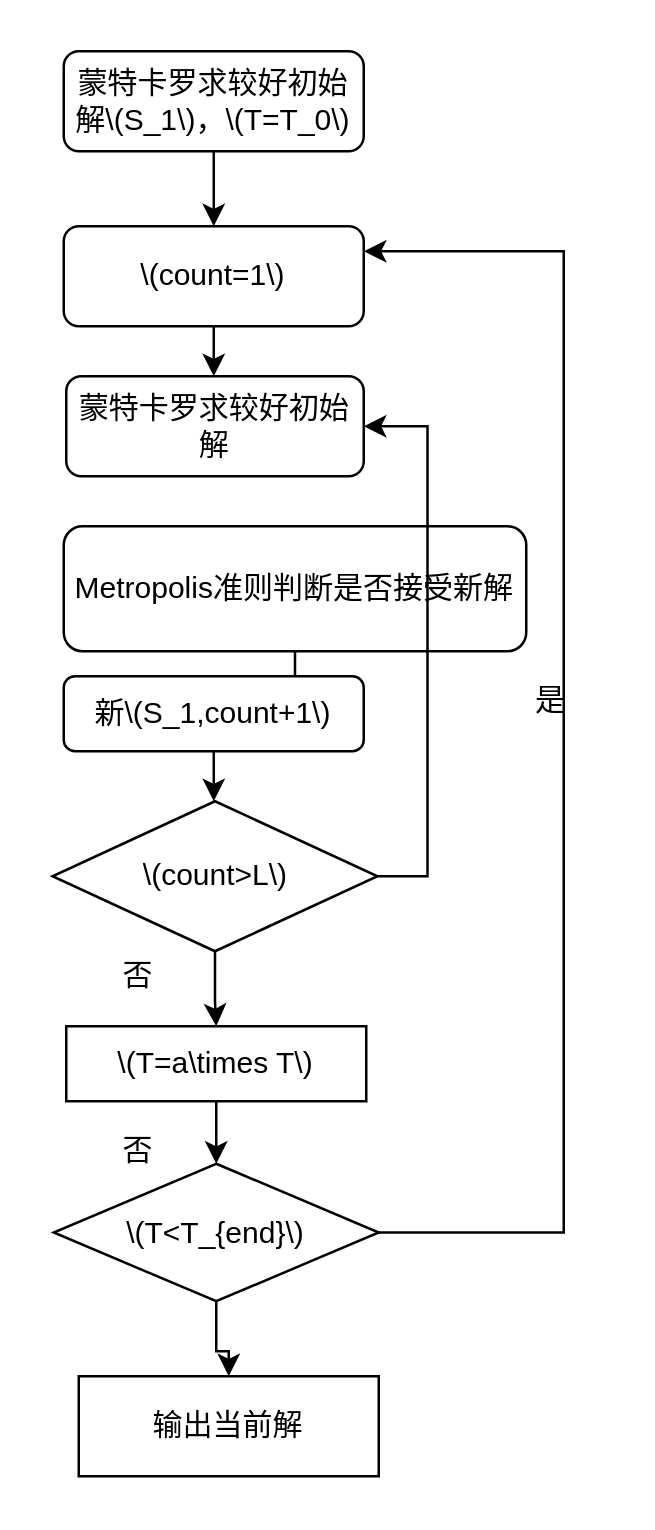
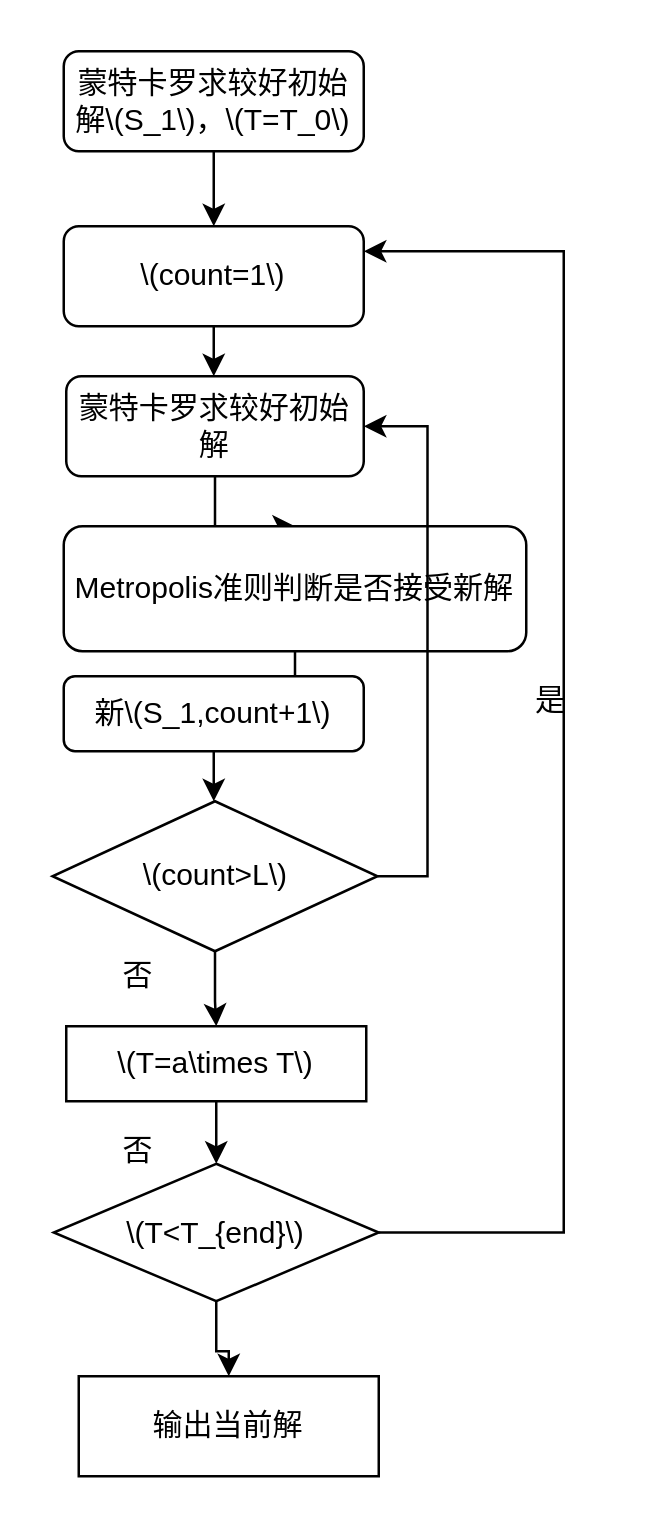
none -> (215, 502)
